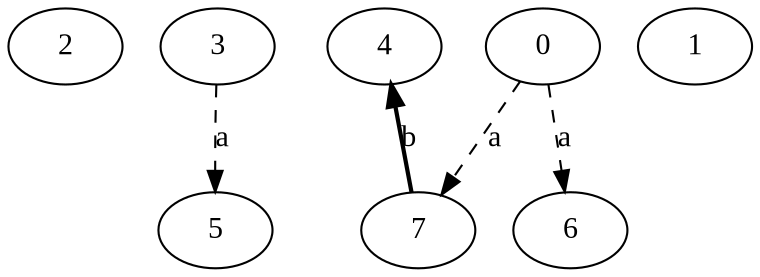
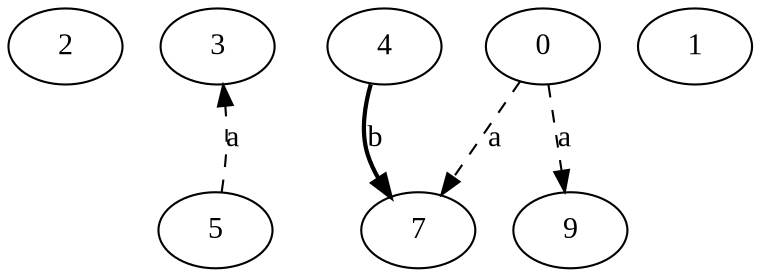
(215, 128) -> (226, 149)
(403, 149) -> (364, 132)
(570, 230) -> (570, 230)
